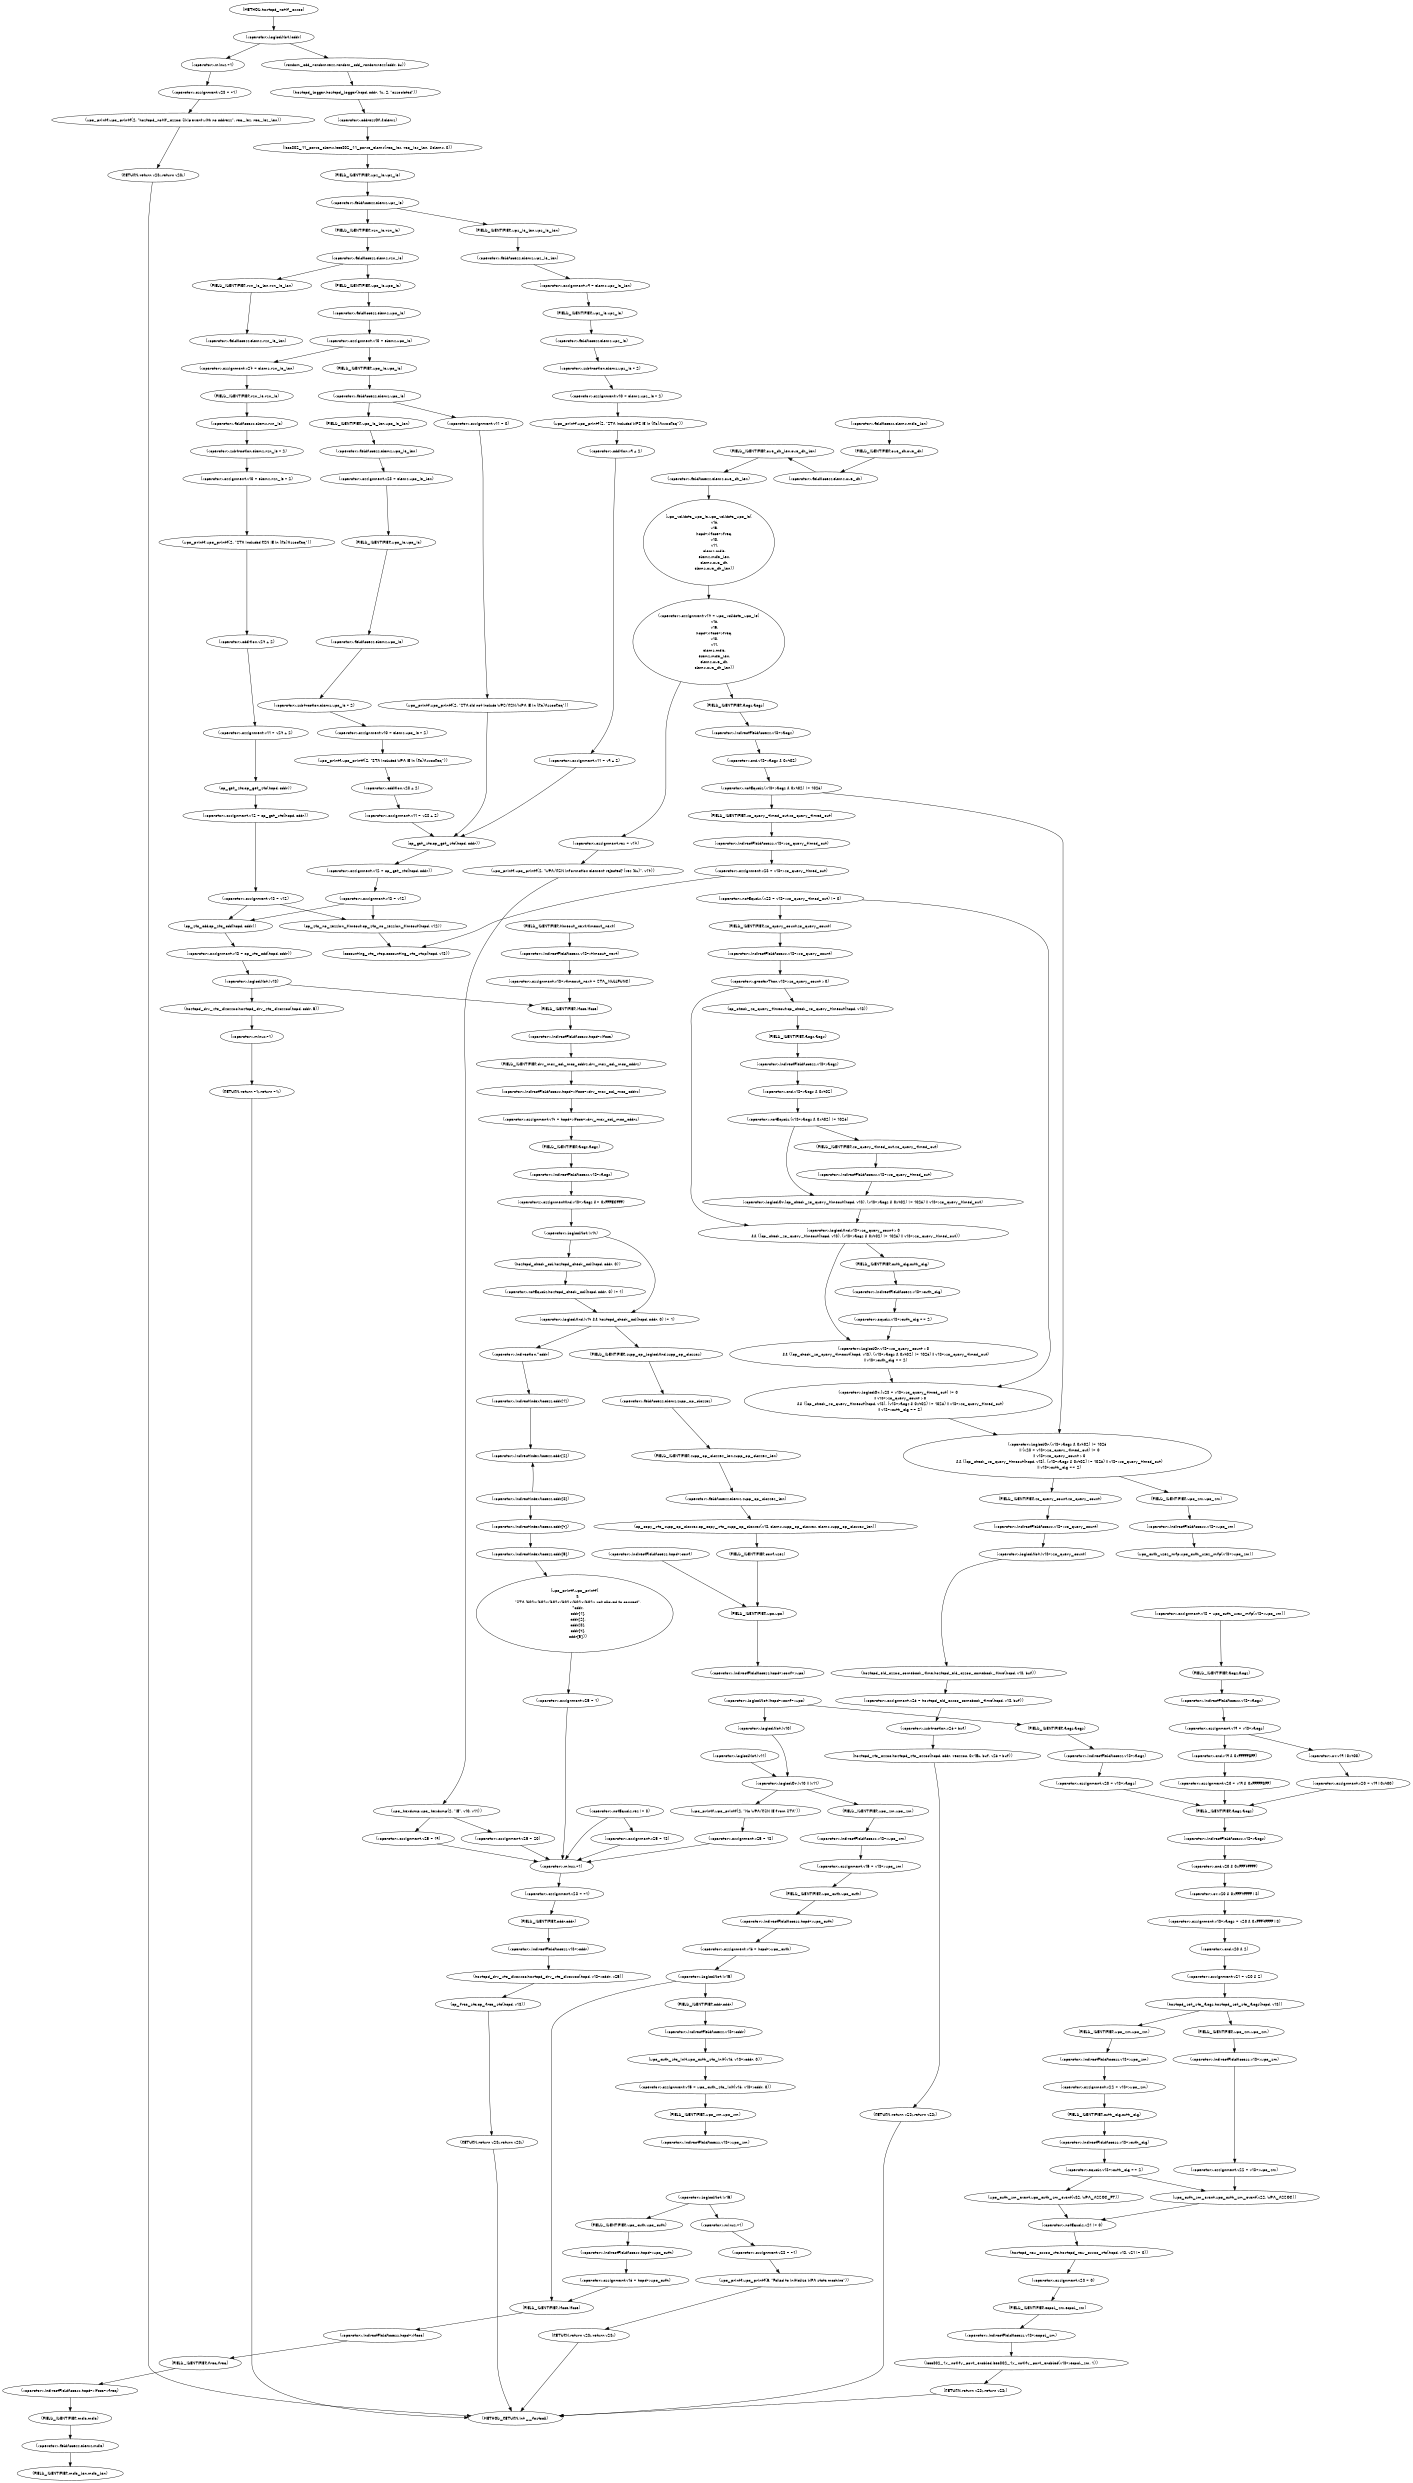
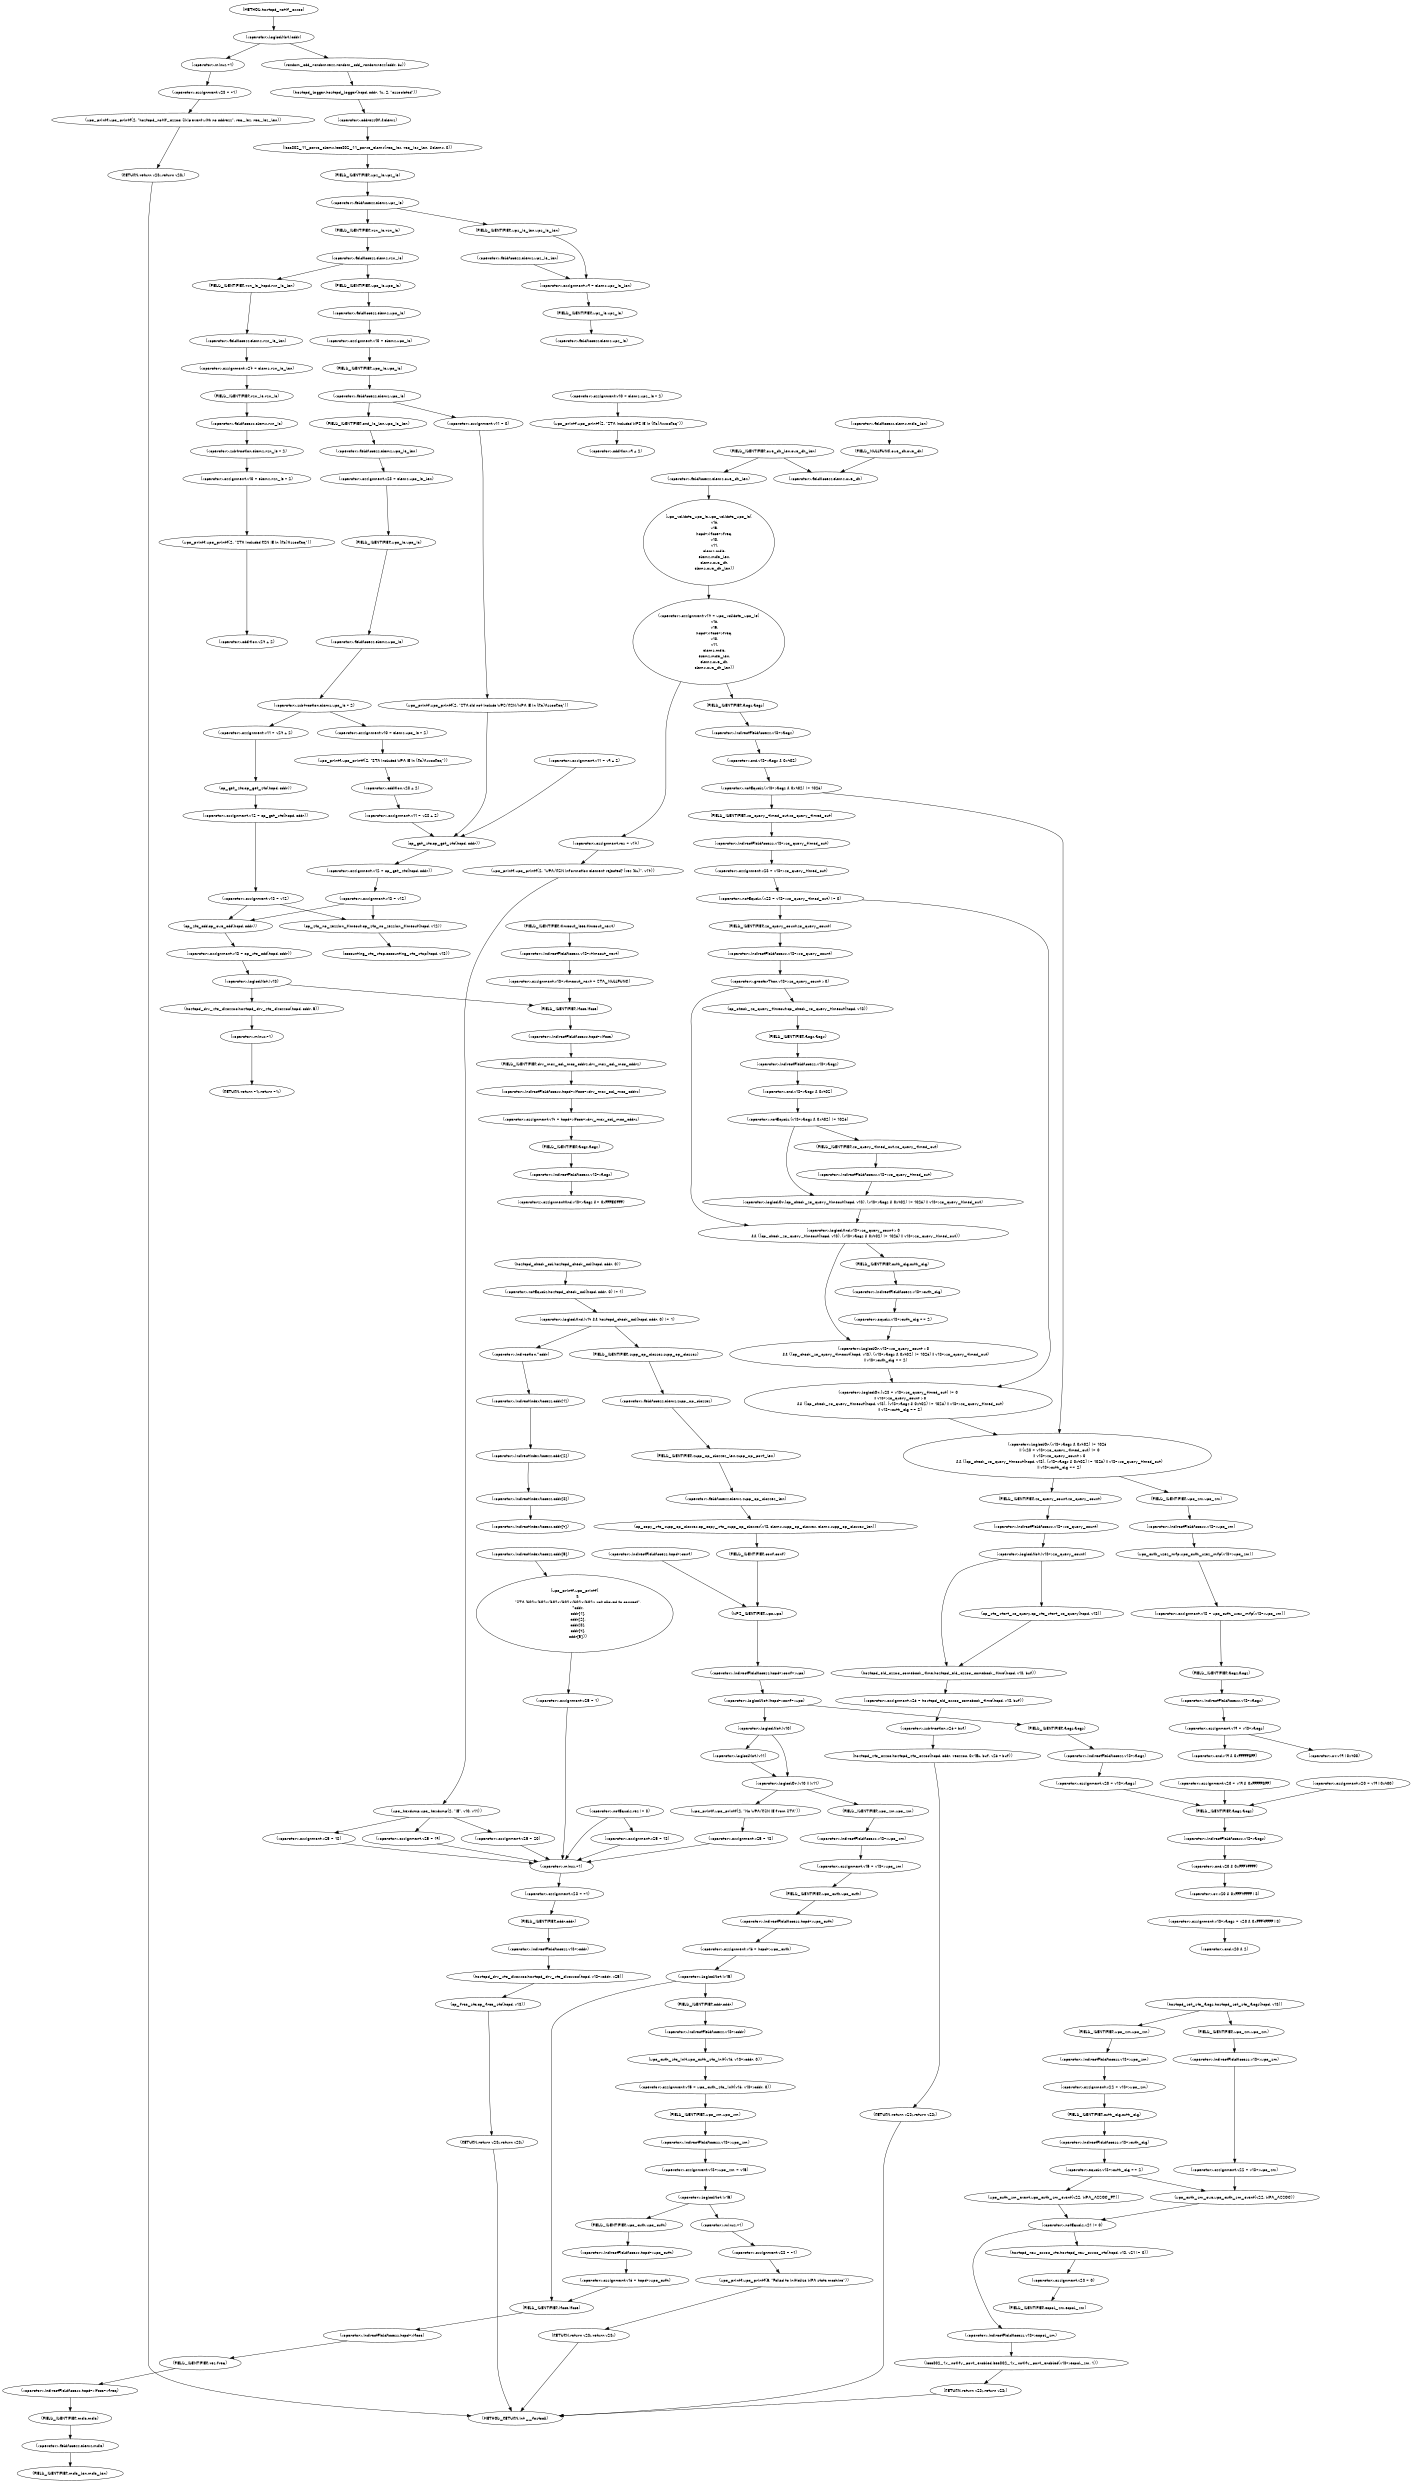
(518, 242) -> (577, 249)
(252, 286) -> (252, 286)
(310, 354) -> (246, 353)
(600, 368) -> none
(368, 424) -> (368, 424)
(889, 451) -> (889, 451)
(804, 466) -> (796, 464)
(613, 607) -> none
(251, 685) -> (287, 718)
(573, 901) -> (775, 883)
(220, 926) -> (220, 926)
(570, 926) -> (570, 926)
(571, 1233) -> none
(646, 1354) -> (646, 1354)
(716, 1456) -> (716, 1456)
(533, 1479) -> (528, 1475)
(531, 1538) -> none
(758, 1554) -> (758, 1554)
none -> (1207, 1582)
(758, 1614) -> (758, 1614)
none -> (1042, 1614)
none -> (761, 1685)
none -> (754, 1741)
(1225, 1768) -> none
(1343, 1768) -> none
none -> (309, 1839)
(252, 1846) -> none
(1225, 1906) -> none
(1225, 1977) -> none
none -> (705, 2170)
(1054, 2197) -> (1054, 2197)
(1235, 2197) -> (1235, 2197)
(1031, 2320) -> (974, 2259)
(200, 2363) -> (200, 2363)
